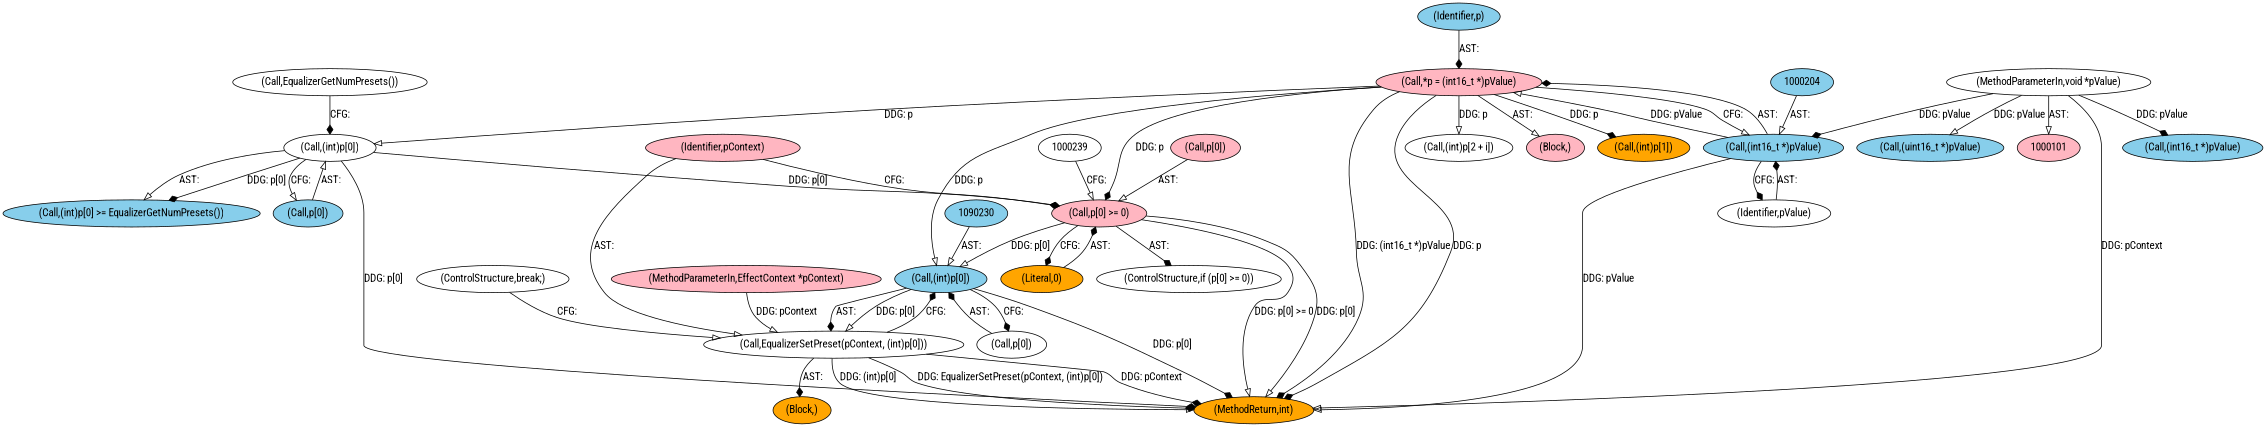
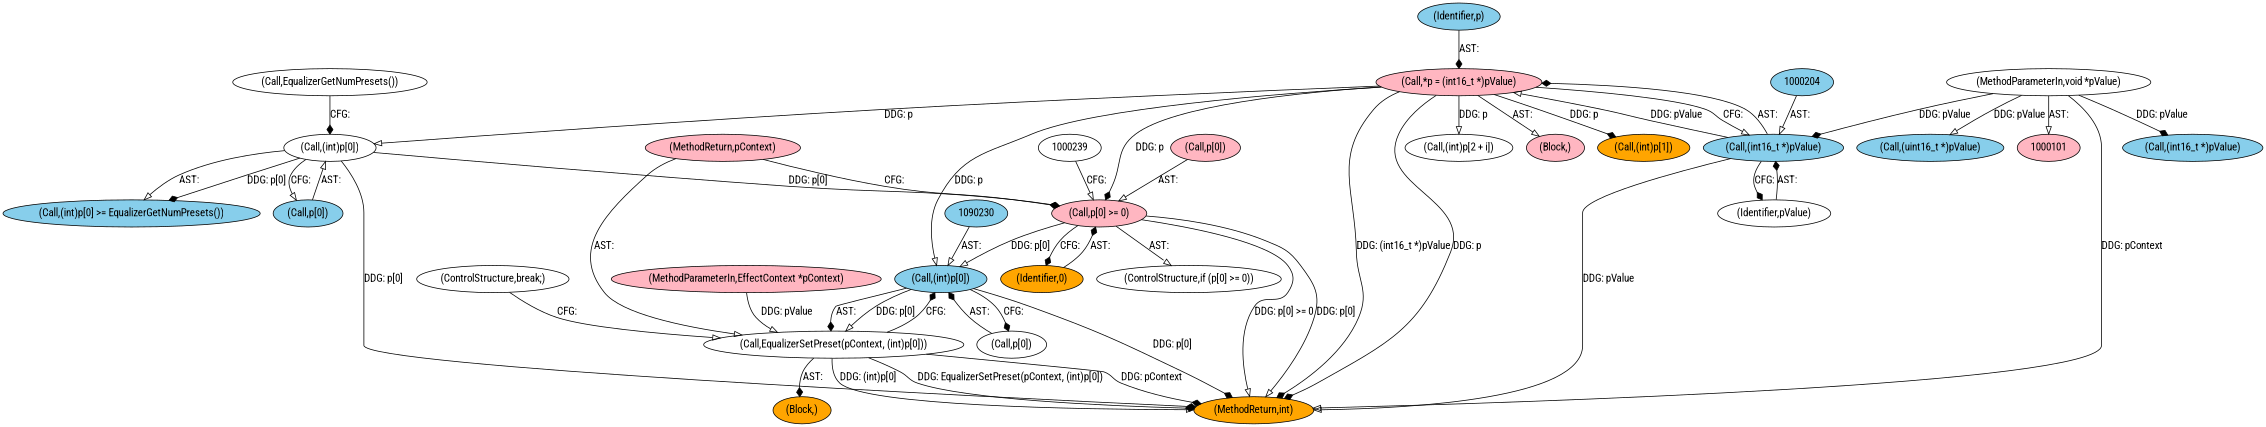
(723, 148) -> (723, 148)
(1140, 243) -> (1140, 243)
(1042, 279) -> (1042, 279)
(787, 312) -> (787, 312)
